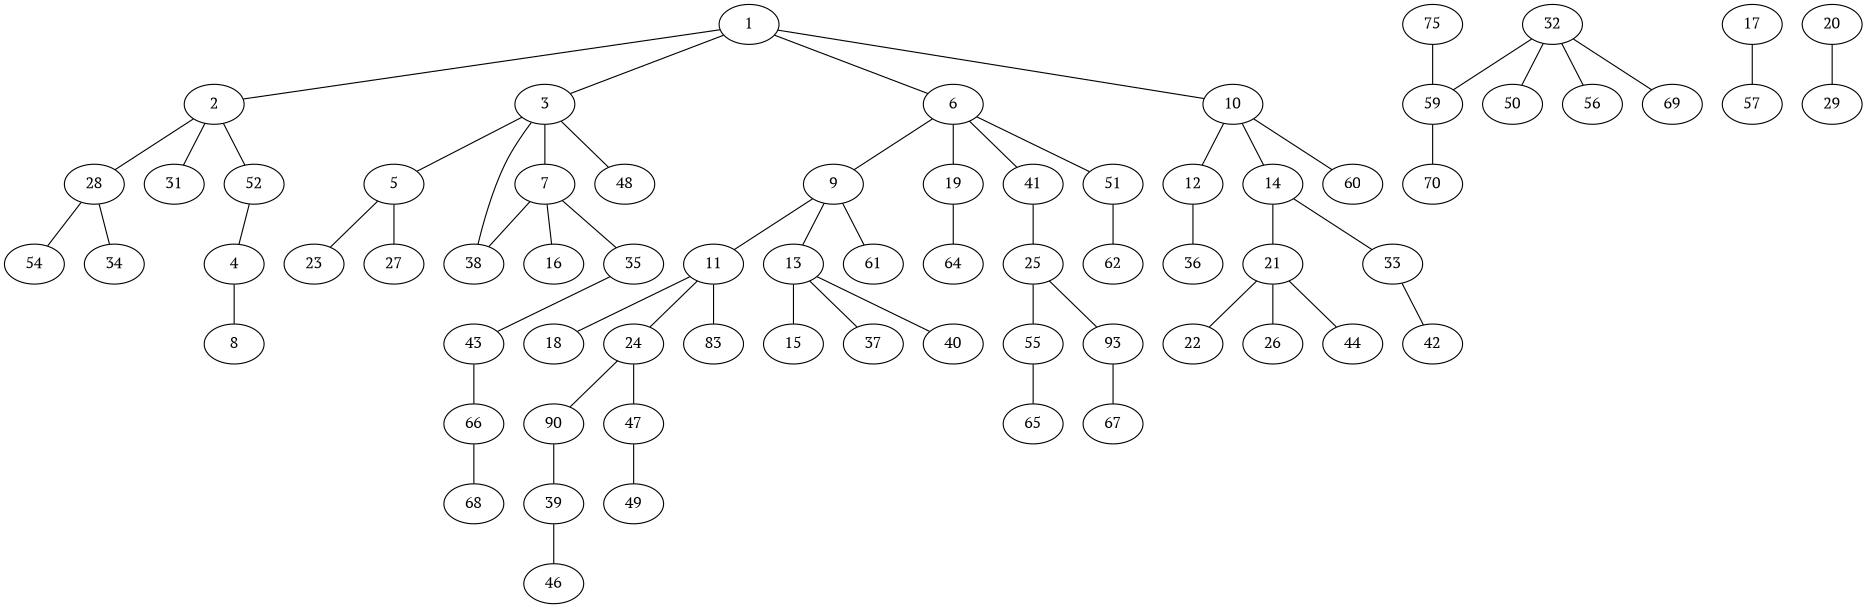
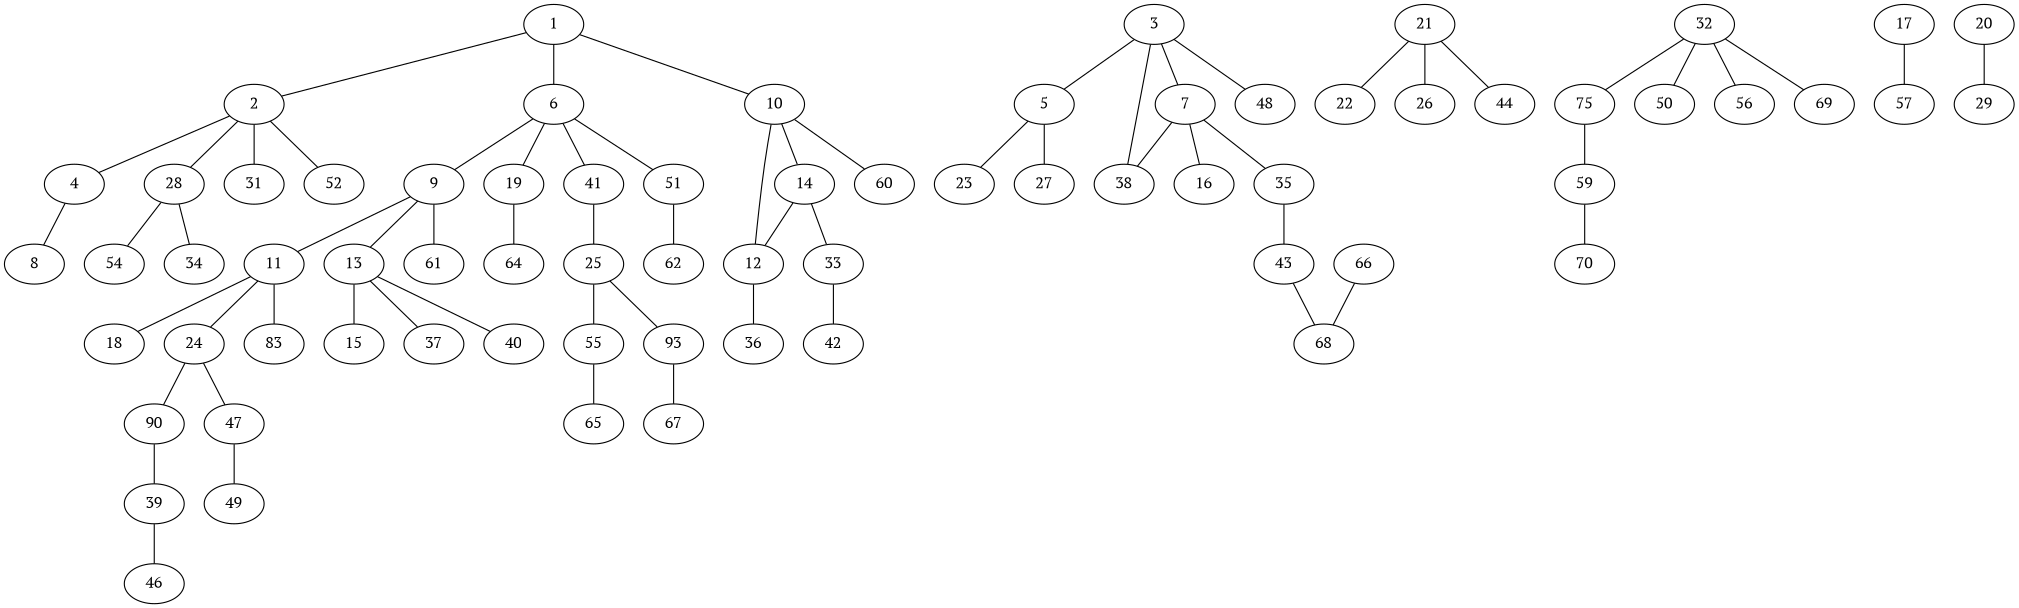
(647, 64) -> none
(1492, 64) -> (1644, 64)
(244, 224) -> (164, 144)
(1273, 224) -> (779, 224)
(474, 384) -> (1304, 304)
